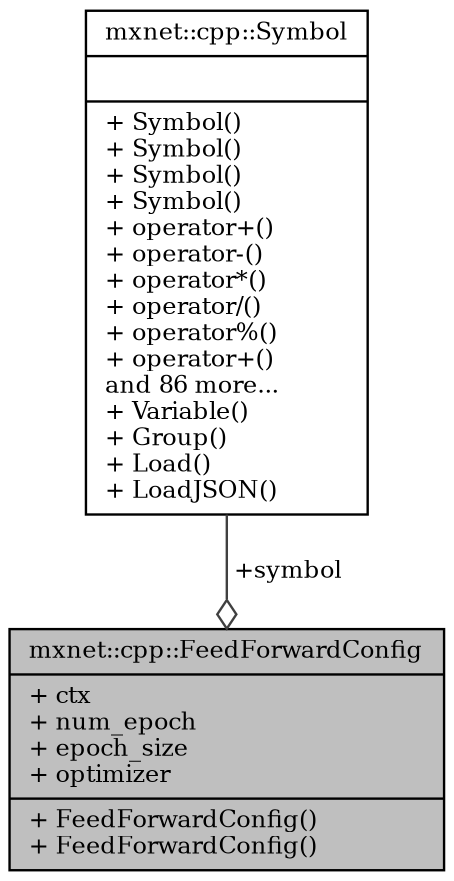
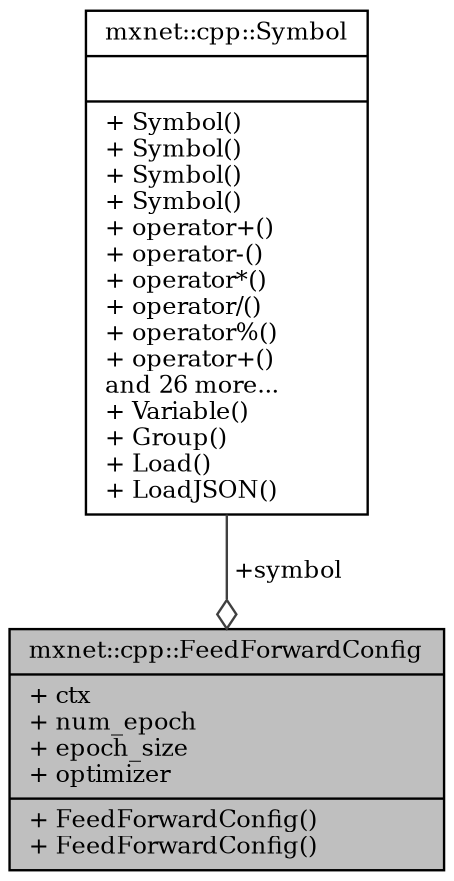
(192, 386) -> (192, 386)
